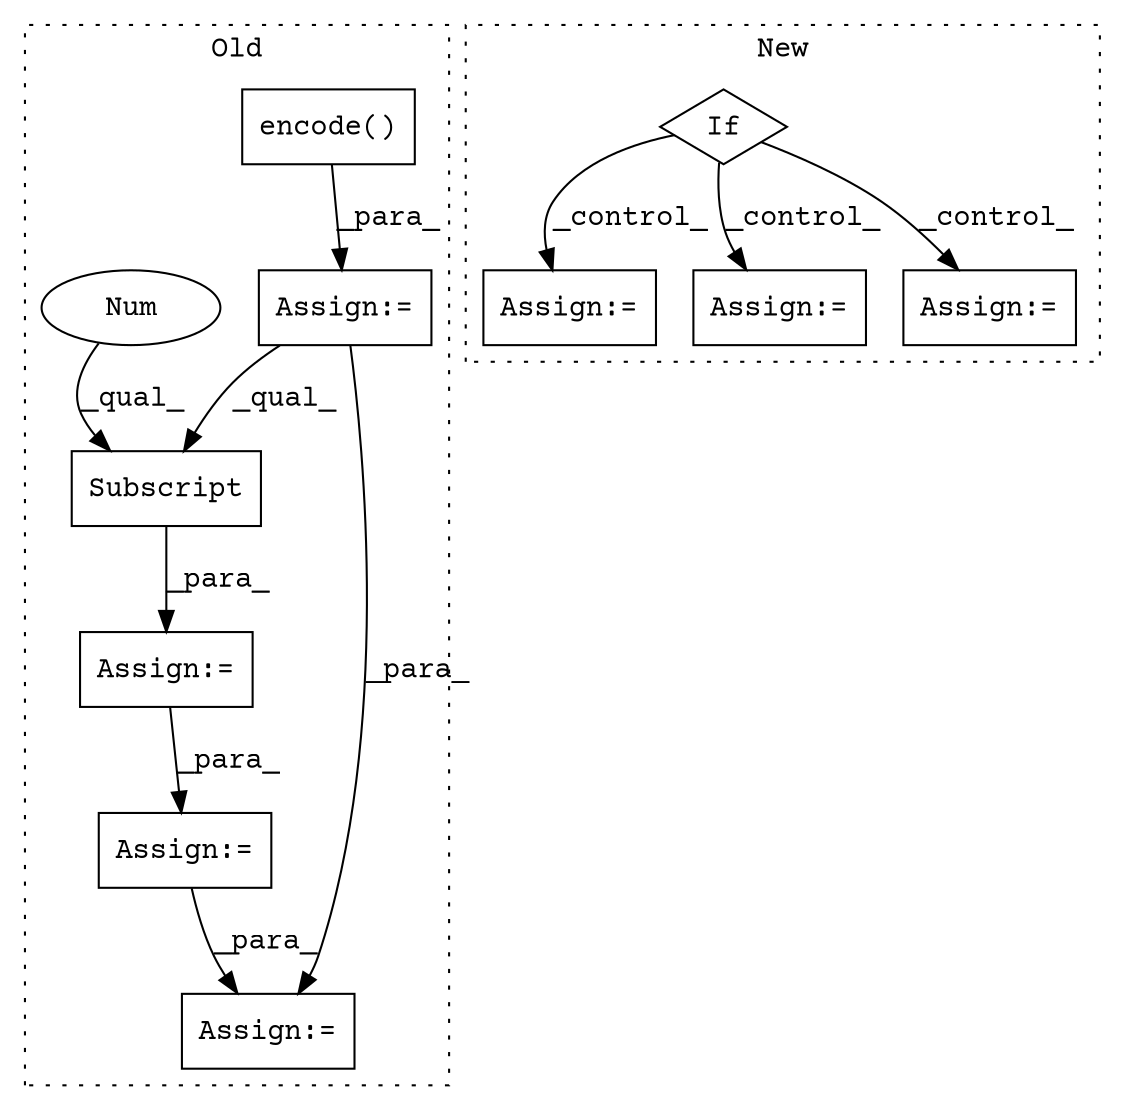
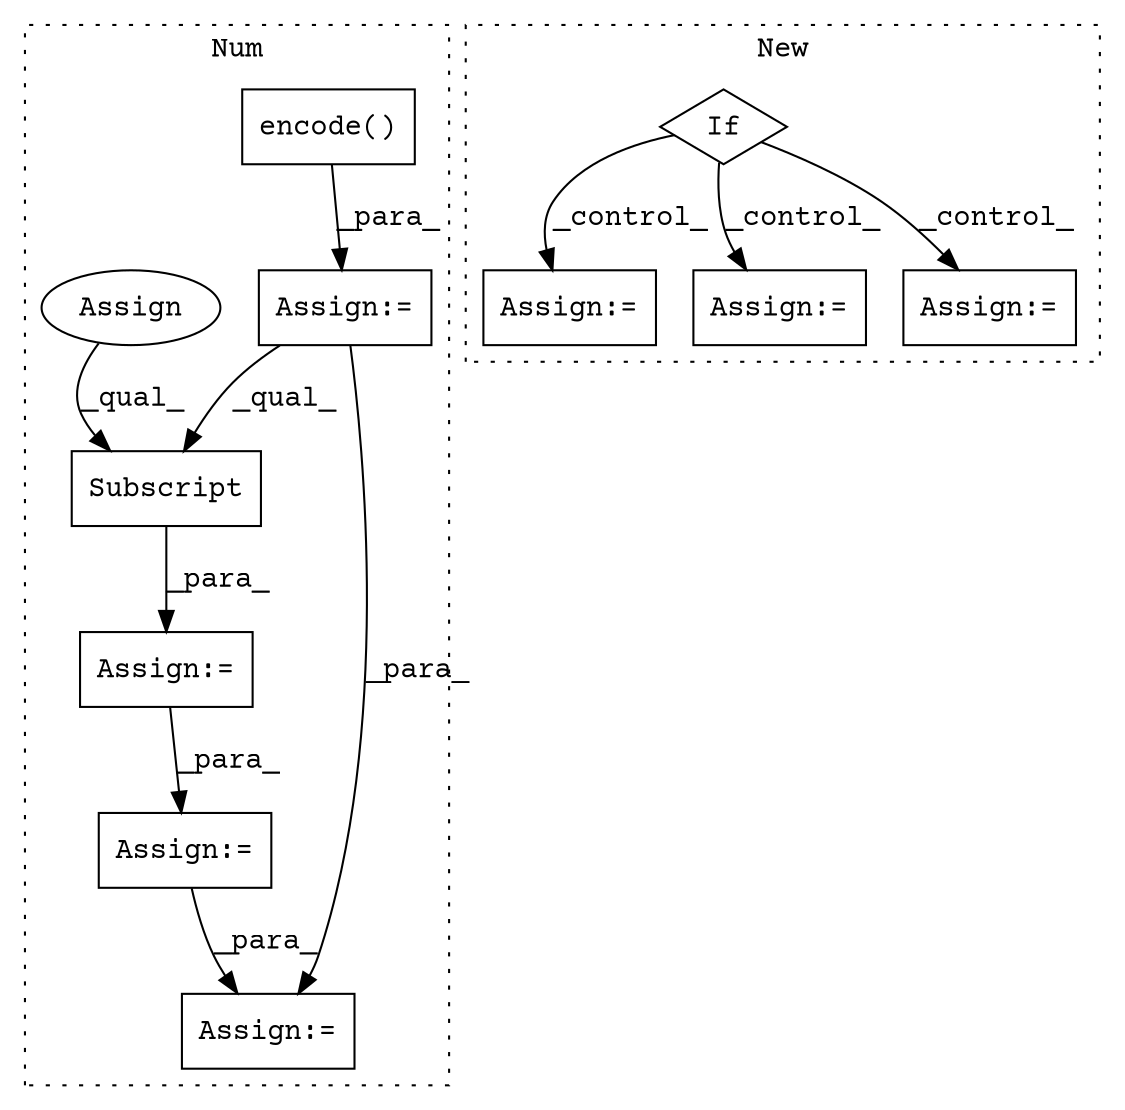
(237, 49) -> (237, 49)
(131, 308) -> (131, 308)
